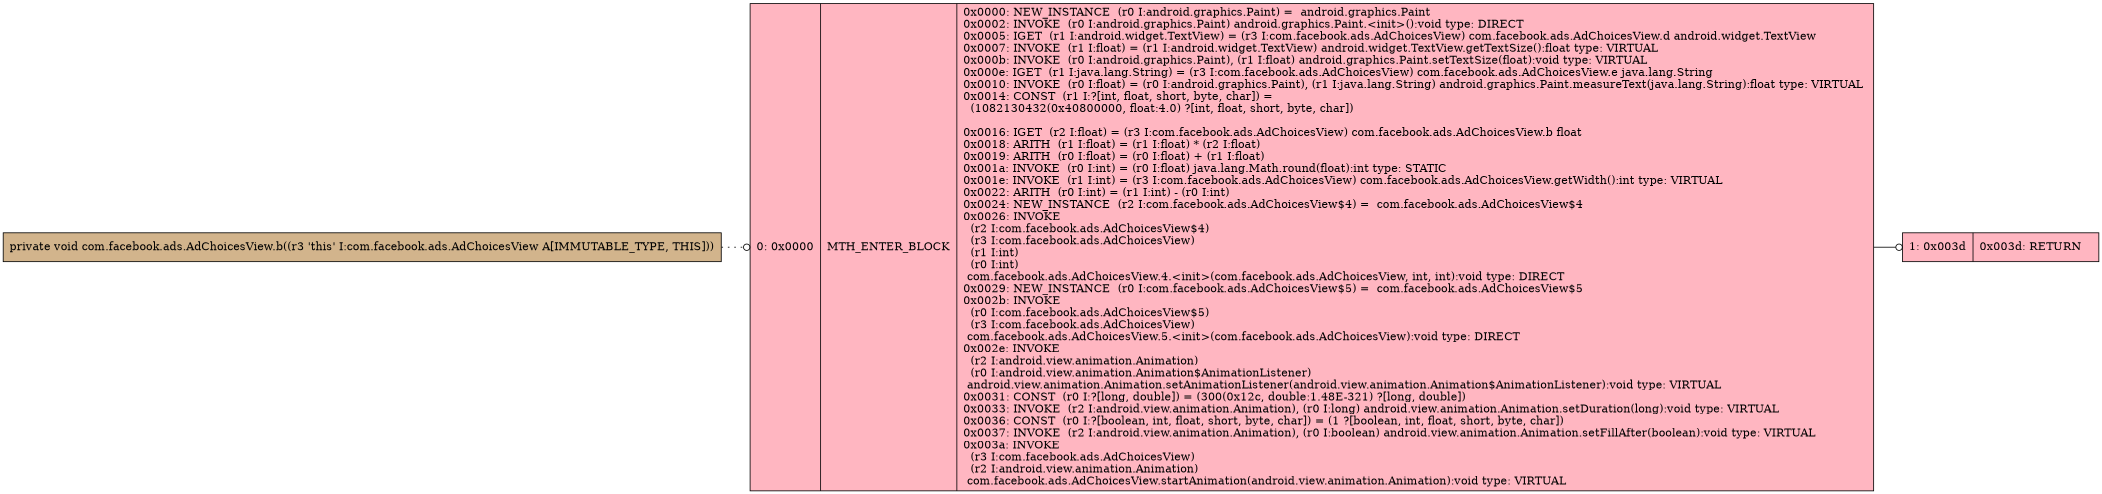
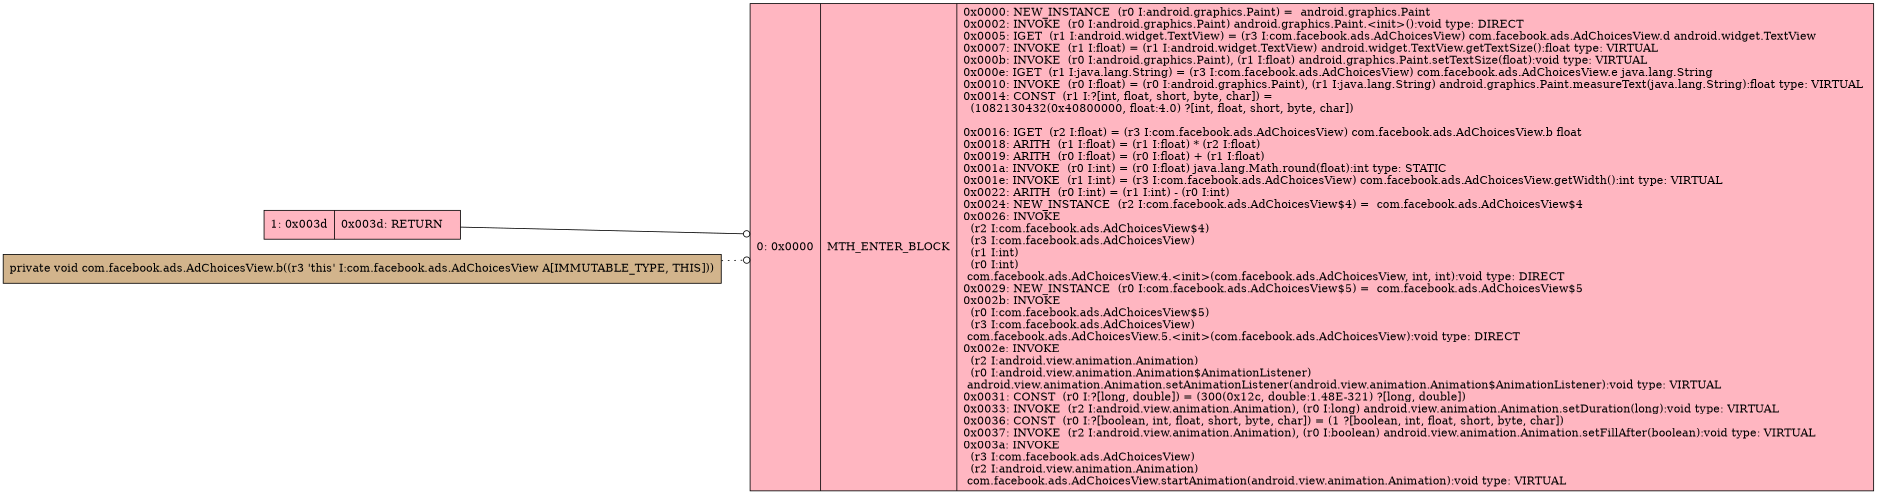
(1885, 247) -> (602, 230)
